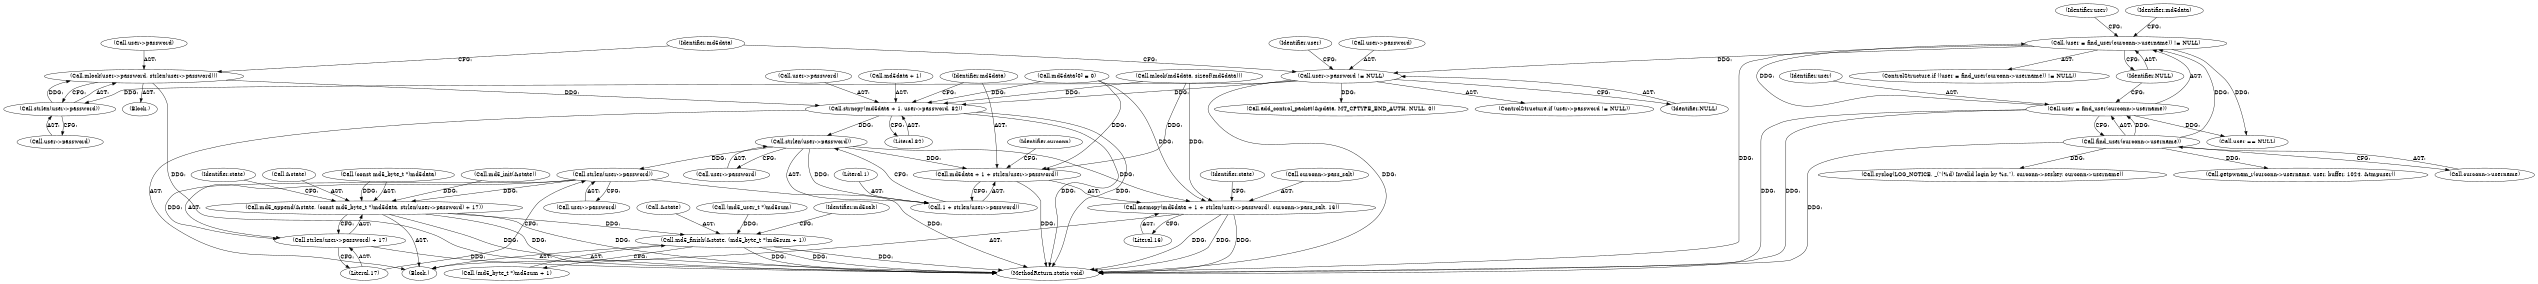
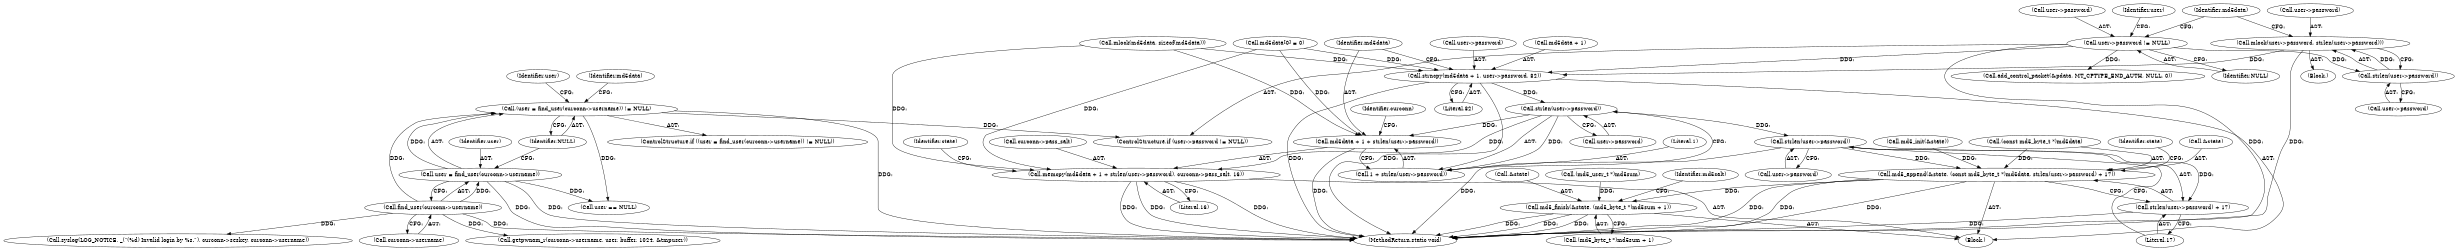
(1716, 57) -> (889, 123)
